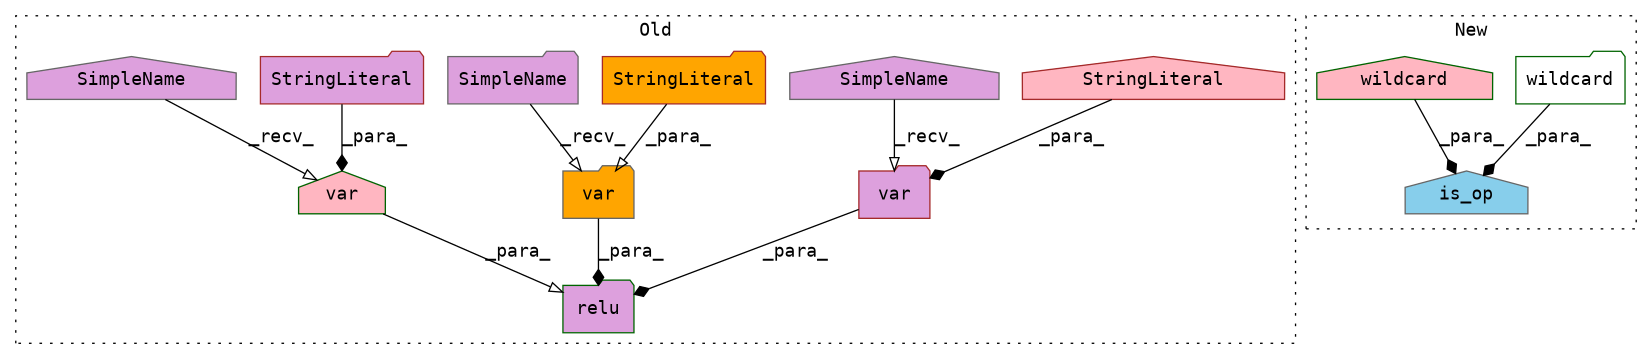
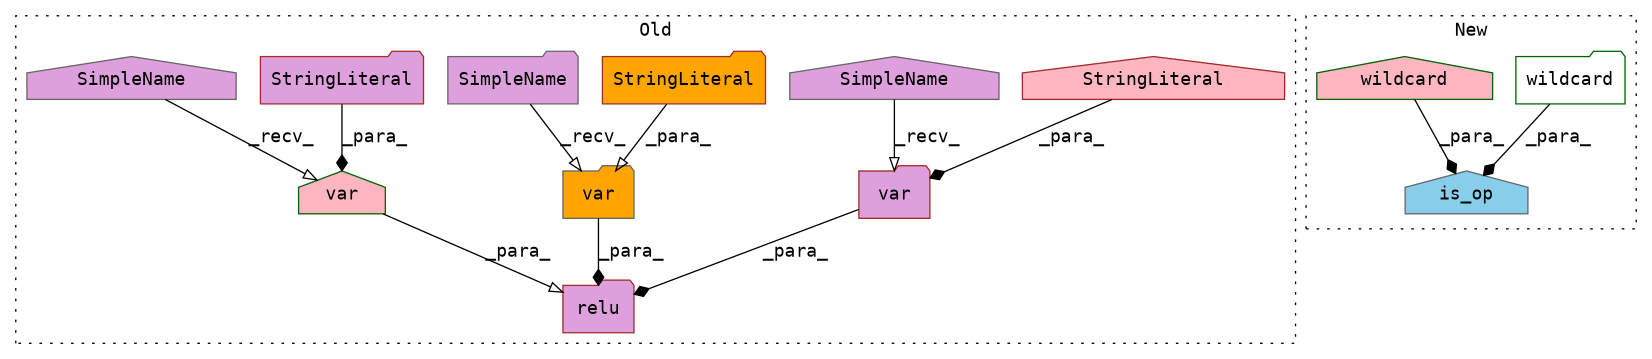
(598, 309) -> (598, 309)
